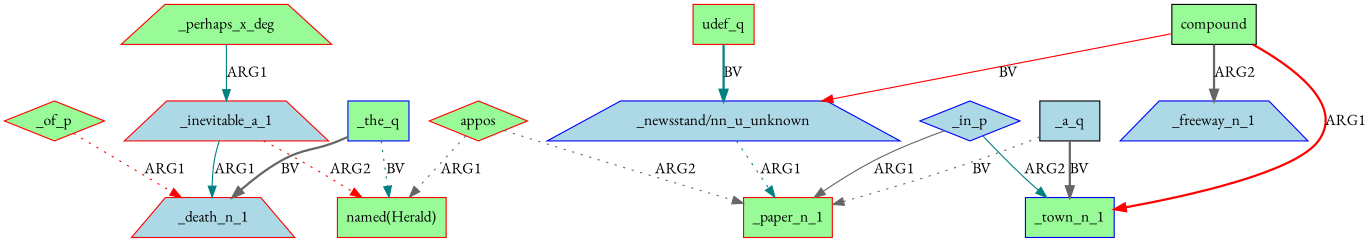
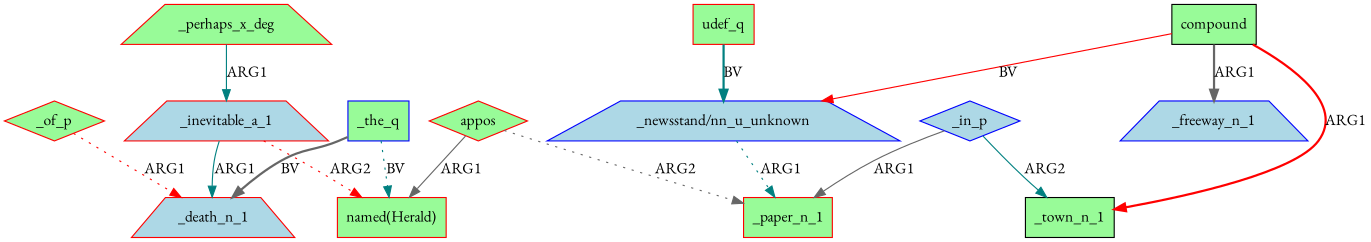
(1235, 73) -> (1235, 73)
(1070, 121) -> none
(441, 162) -> (441, 162)
(1070, 218) -> (1070, 218)
